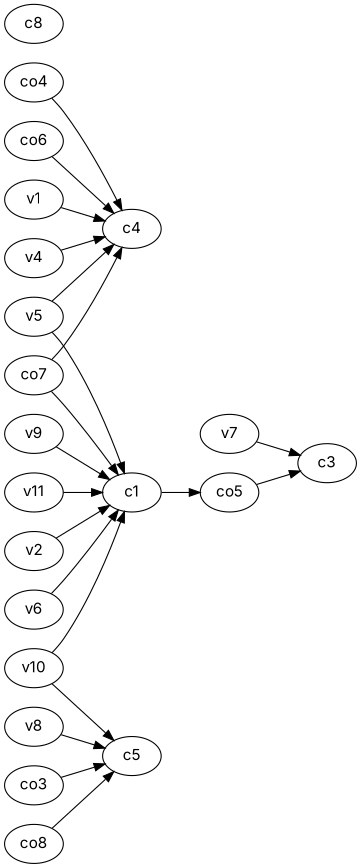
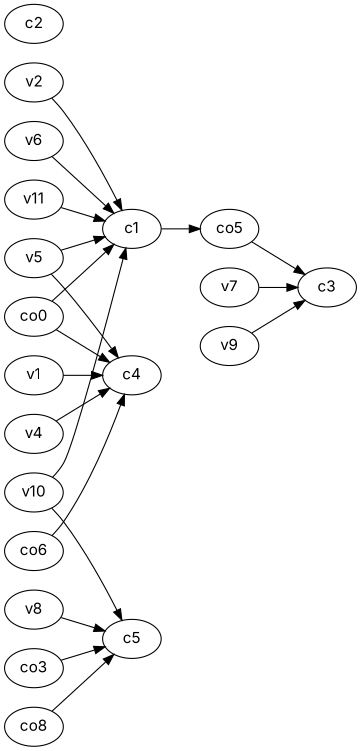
(34, 24) -> (34, 24)
(34, 82) -> none
(34, 375) -> (34, 317)
(78, 460) -> (274, 320)
